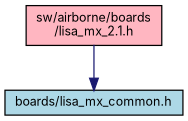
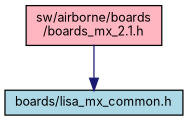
(94, 26) -> (94, 26)
